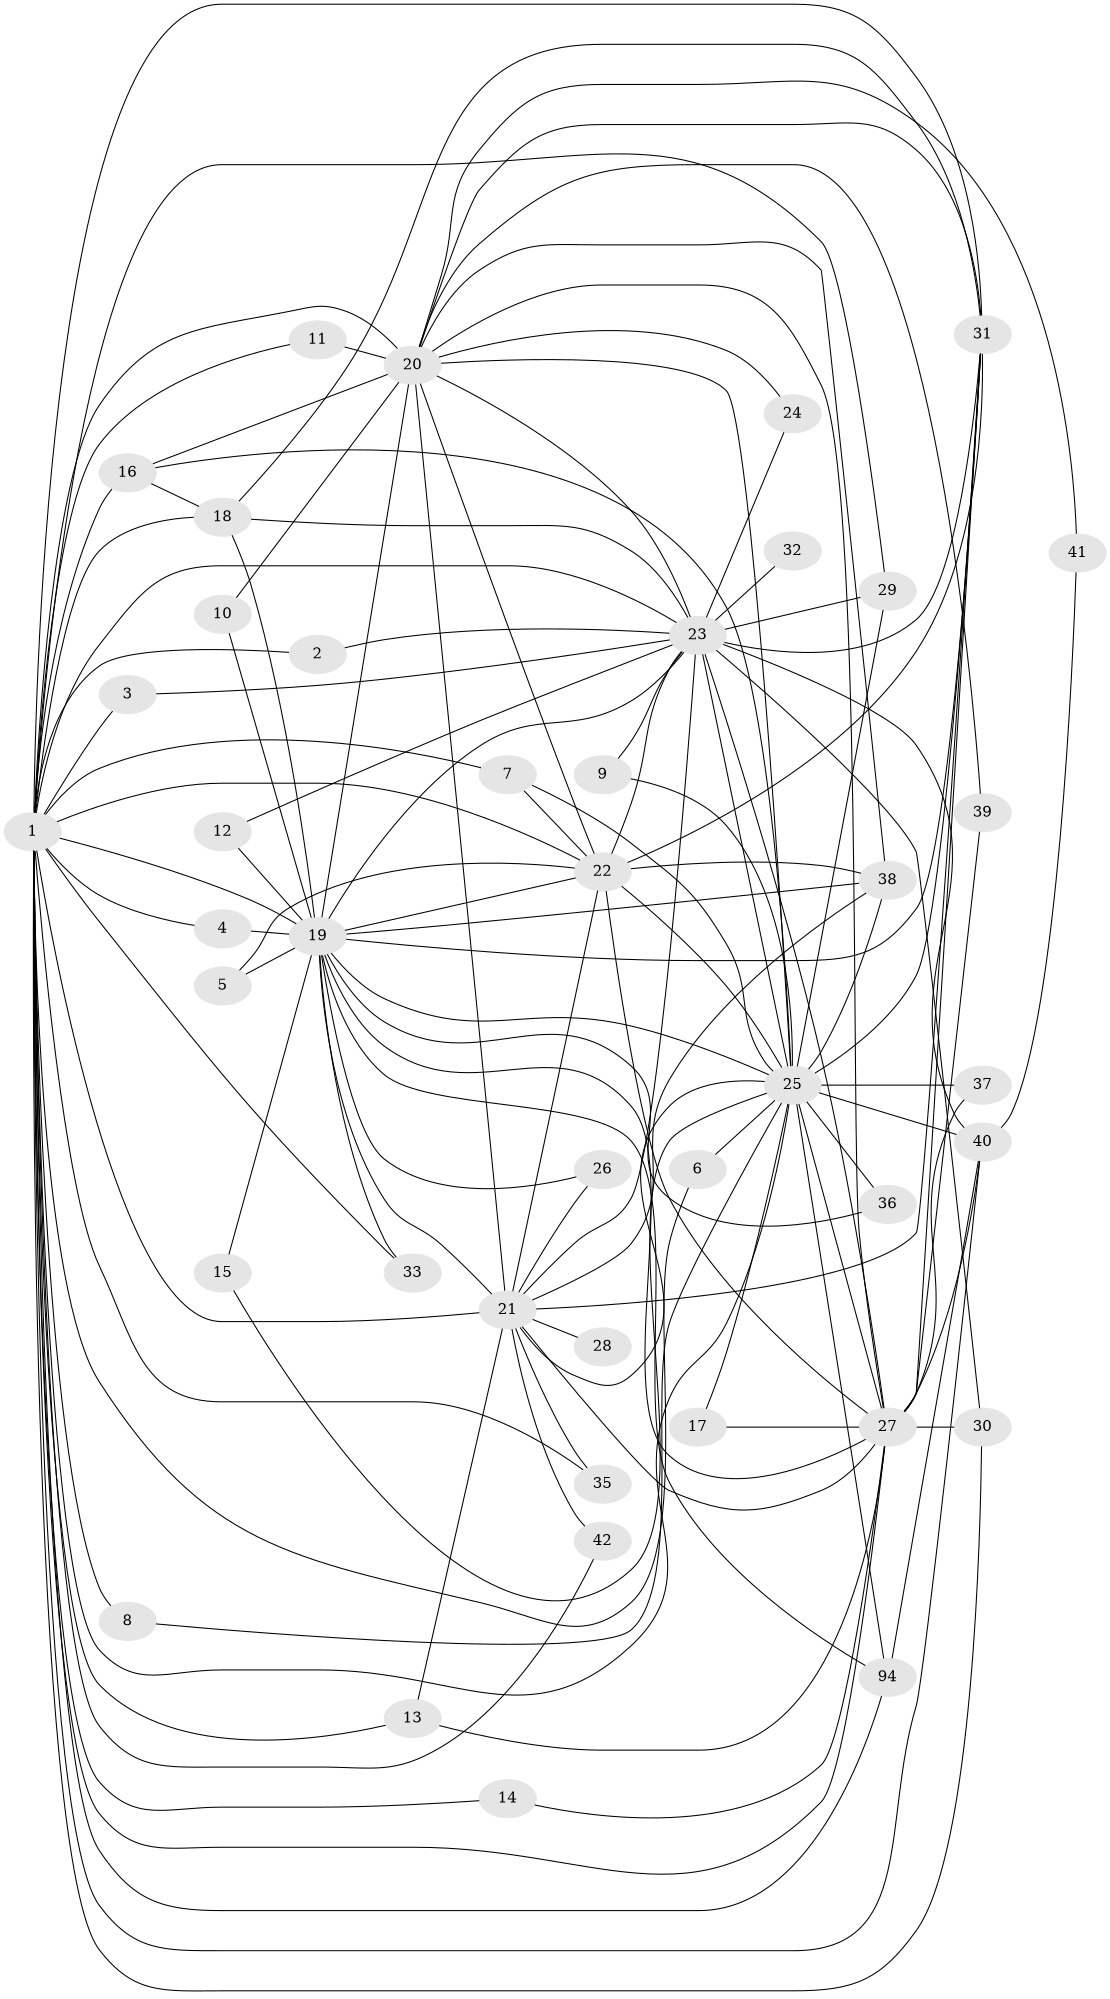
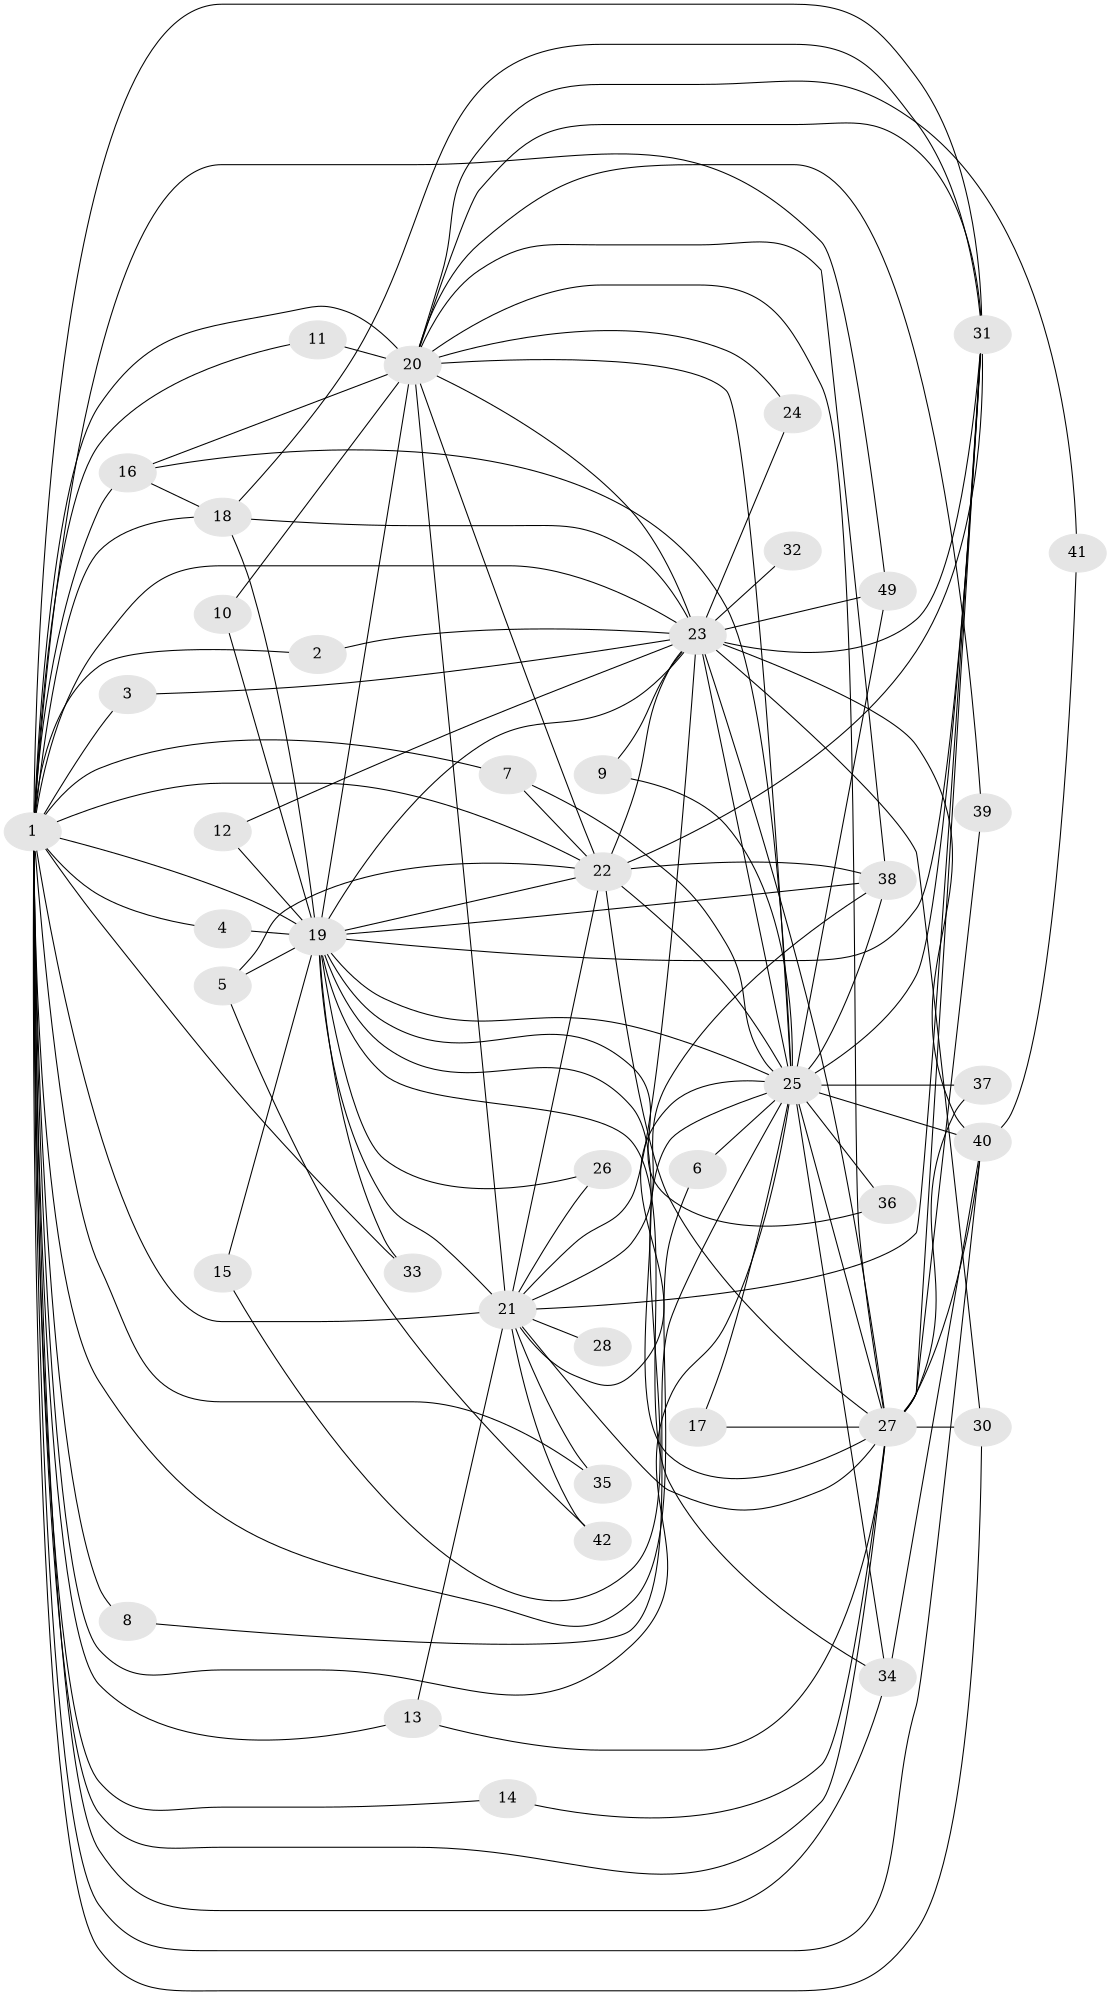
(888, 591) -> (888, 591)
(79, 1666) -> (375, 1288)
(888, 1677) -> (888, 1677)
